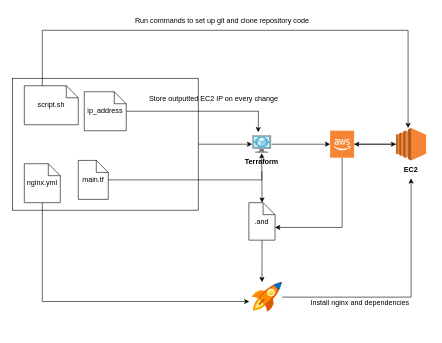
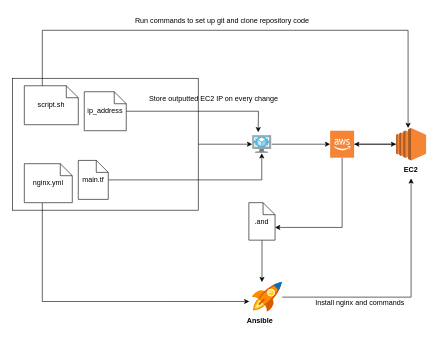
(262, 162) -> none
(42, 183) -> (48, 183)
(262, 197) -> none
(360, 303) -> (360, 303)
none -> (260, 321)
